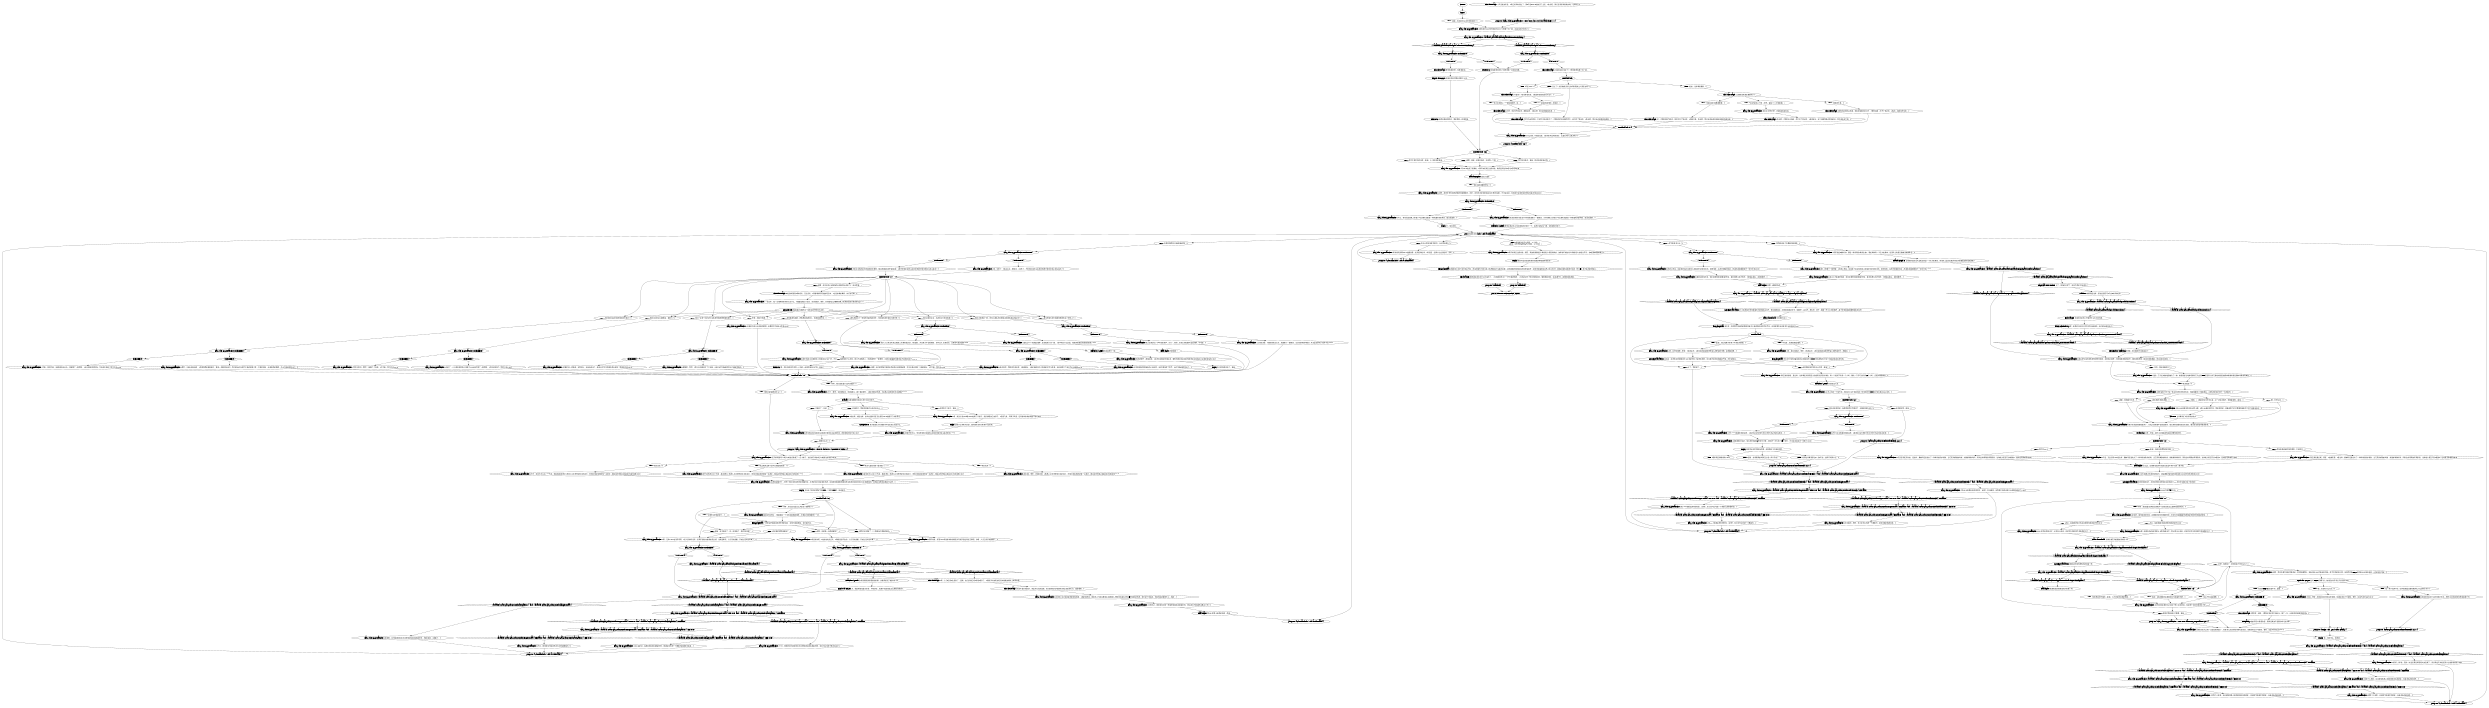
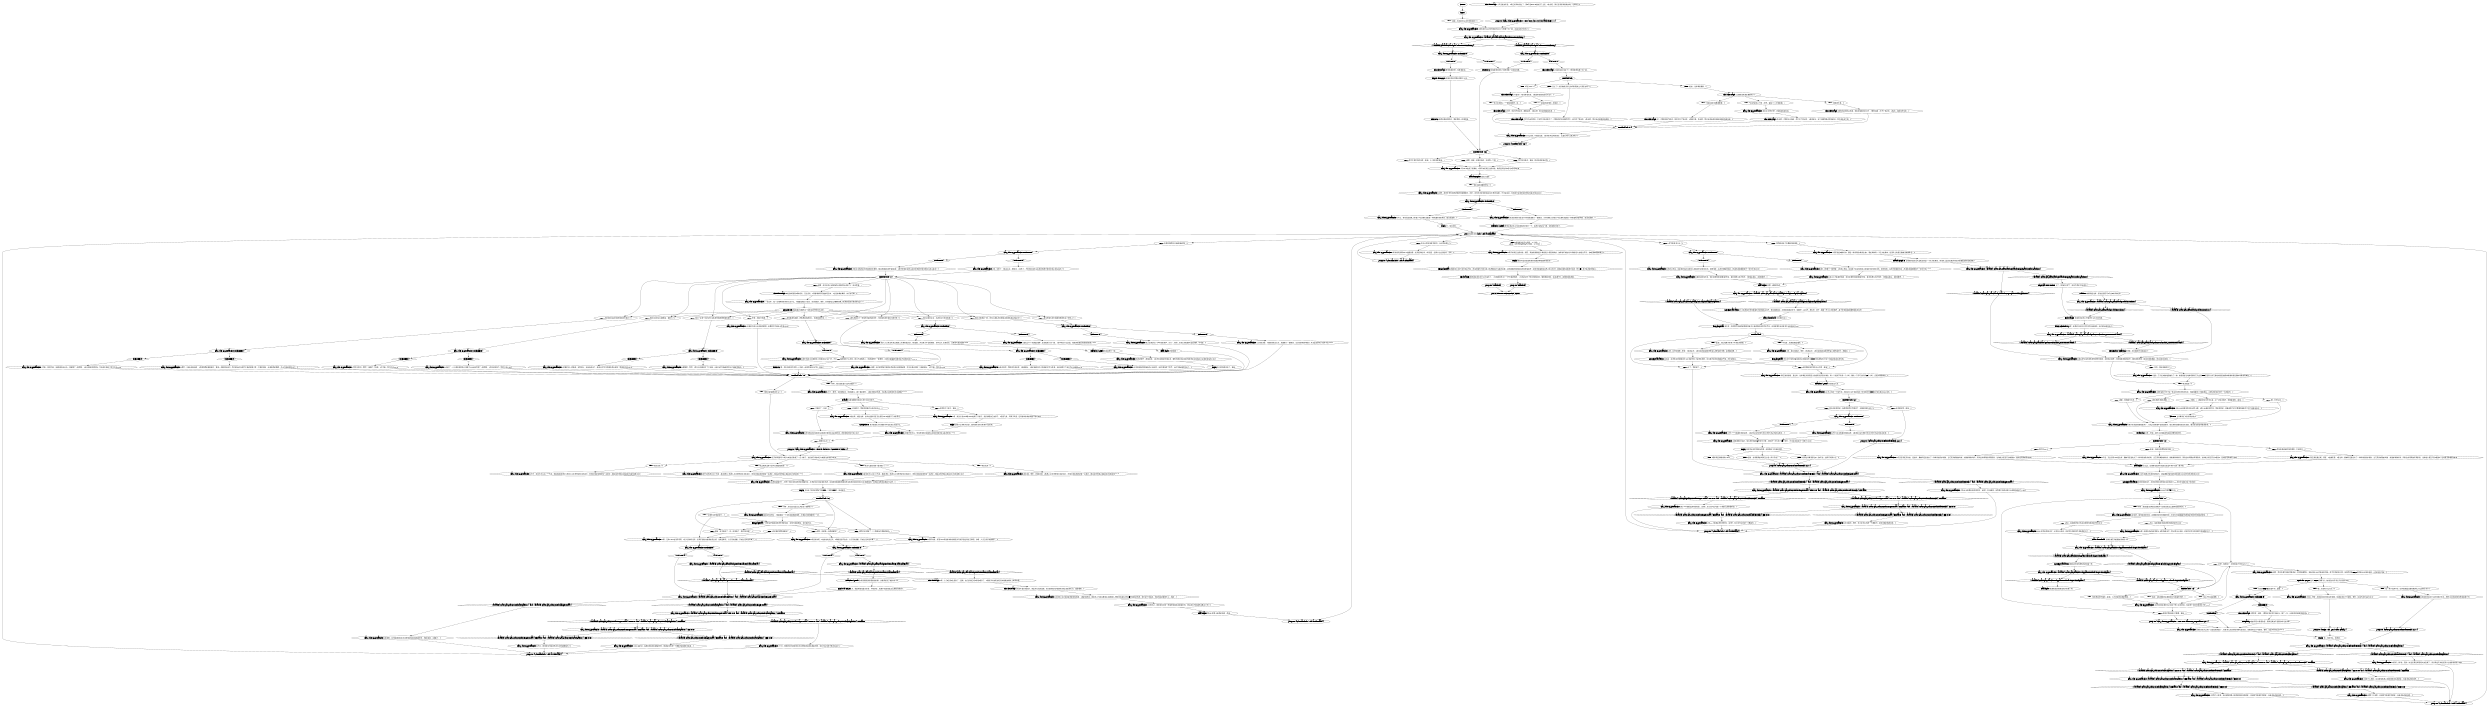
(2082, 289) -> (2063, 303)
